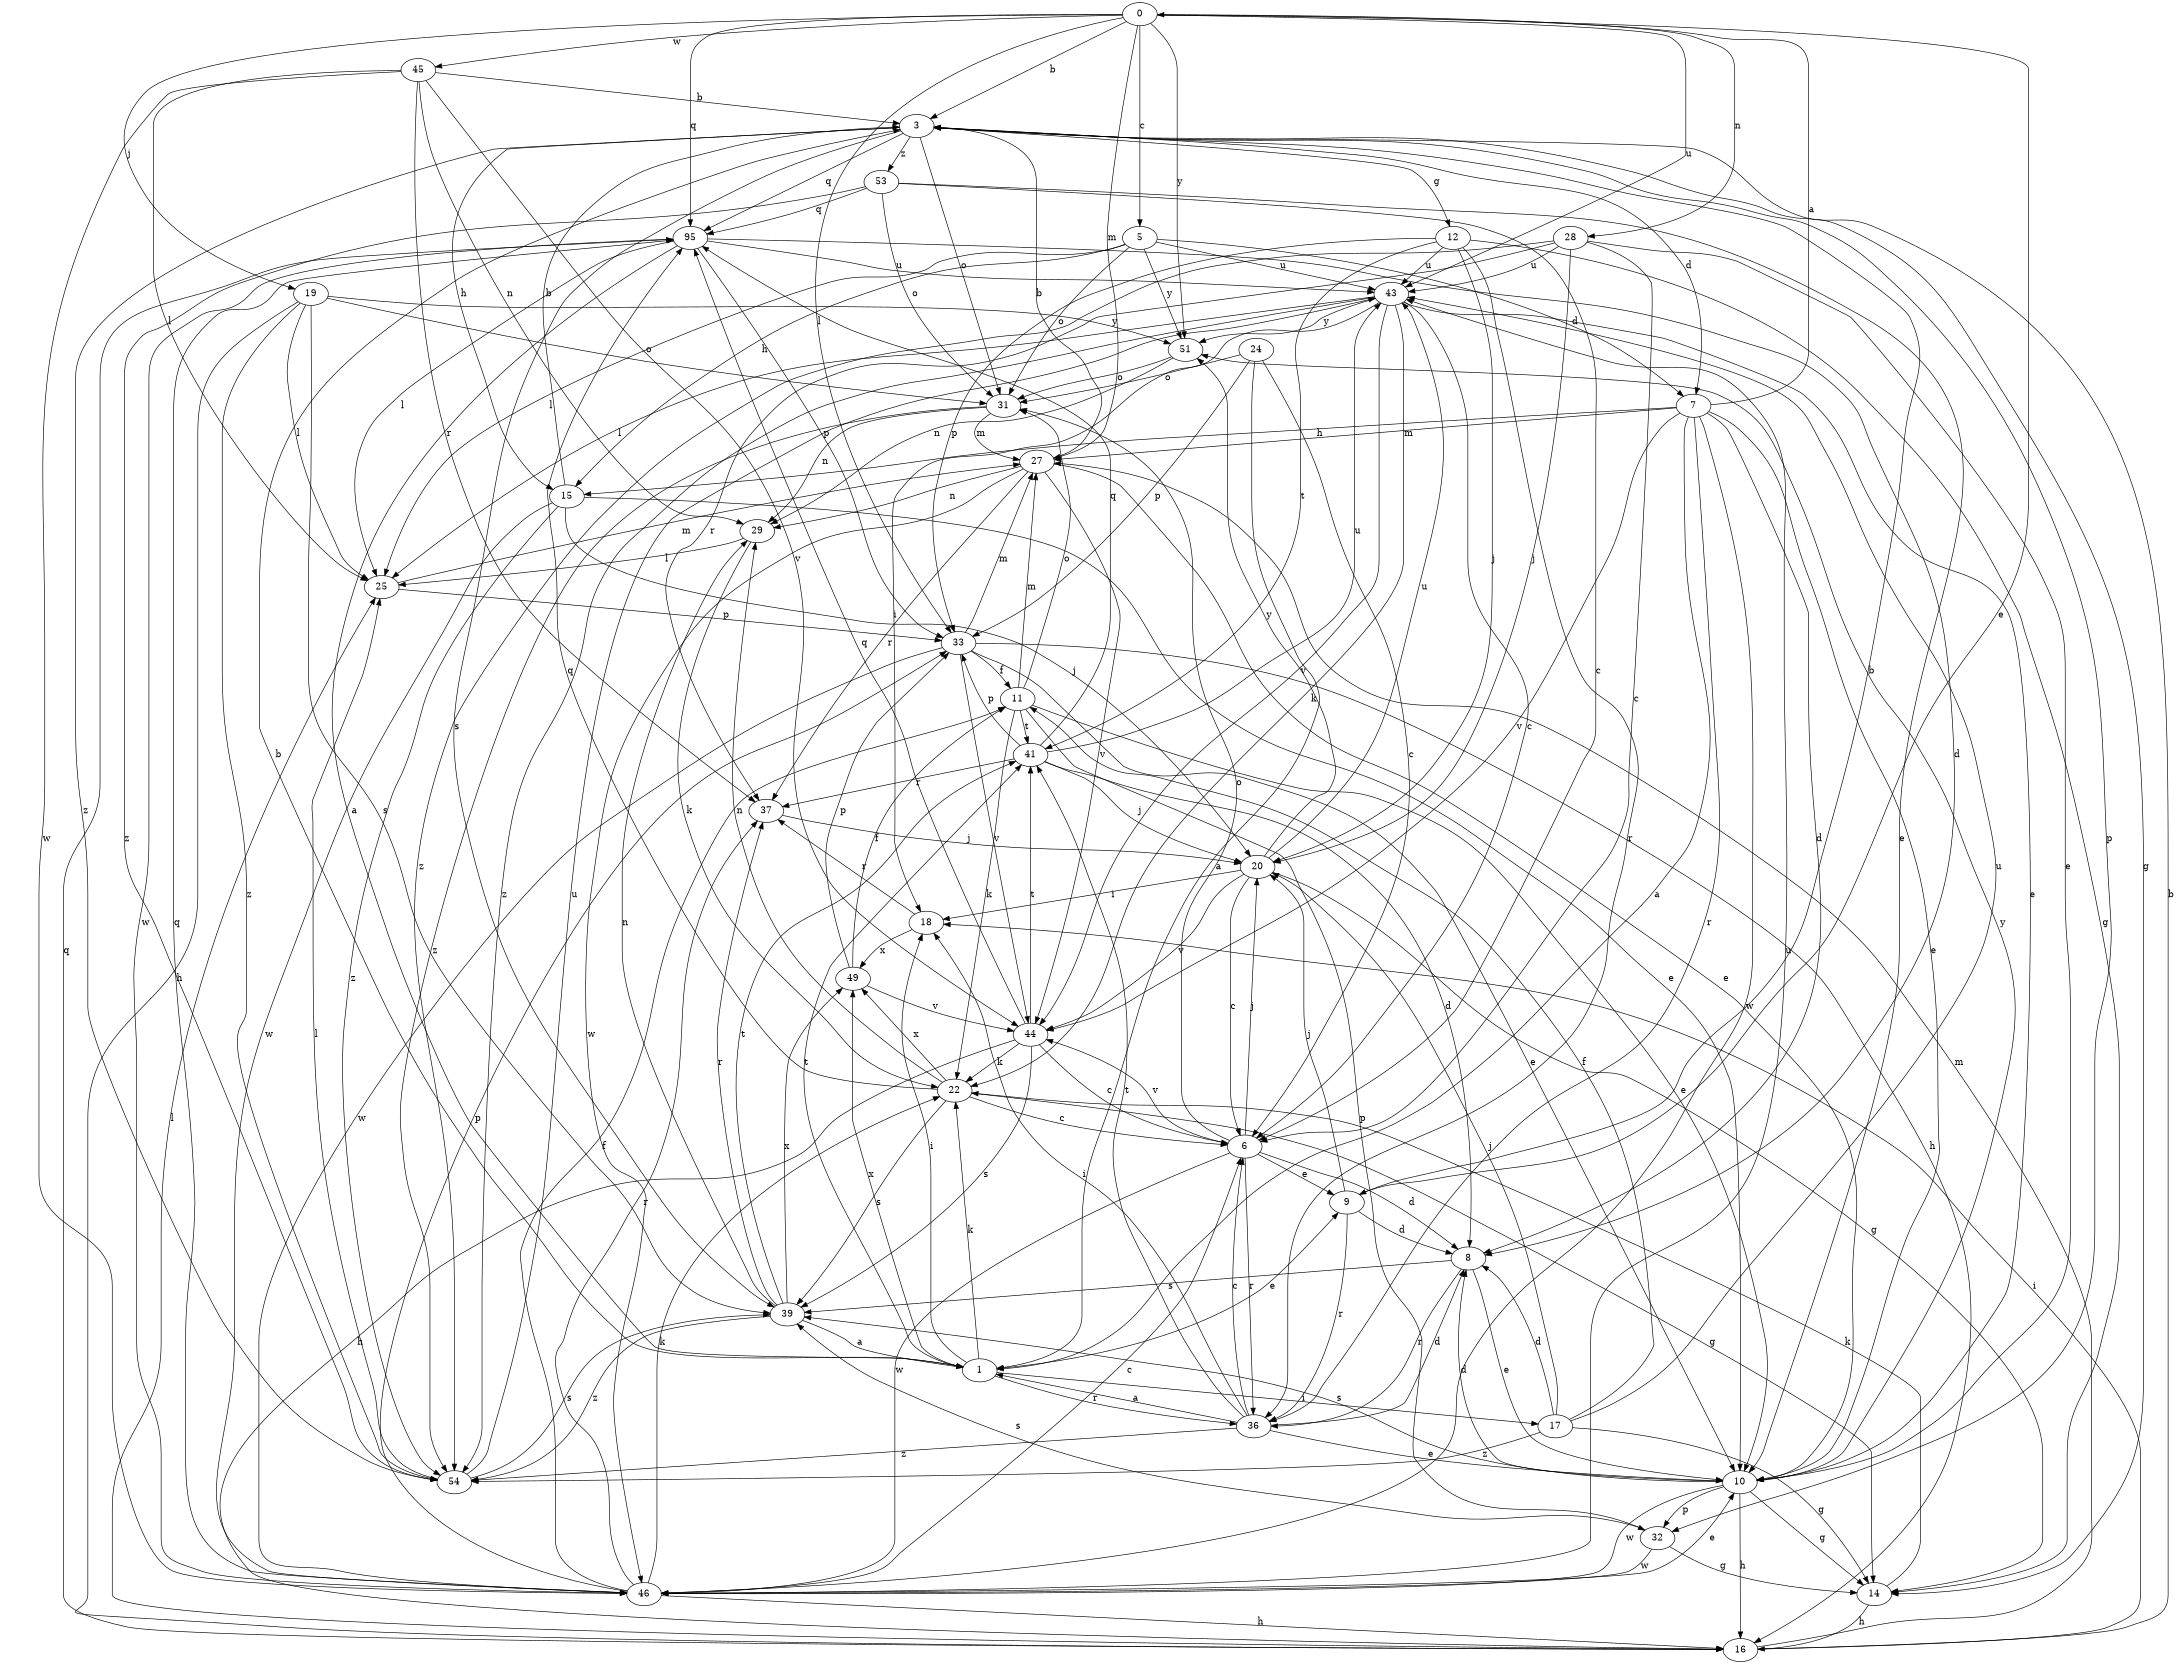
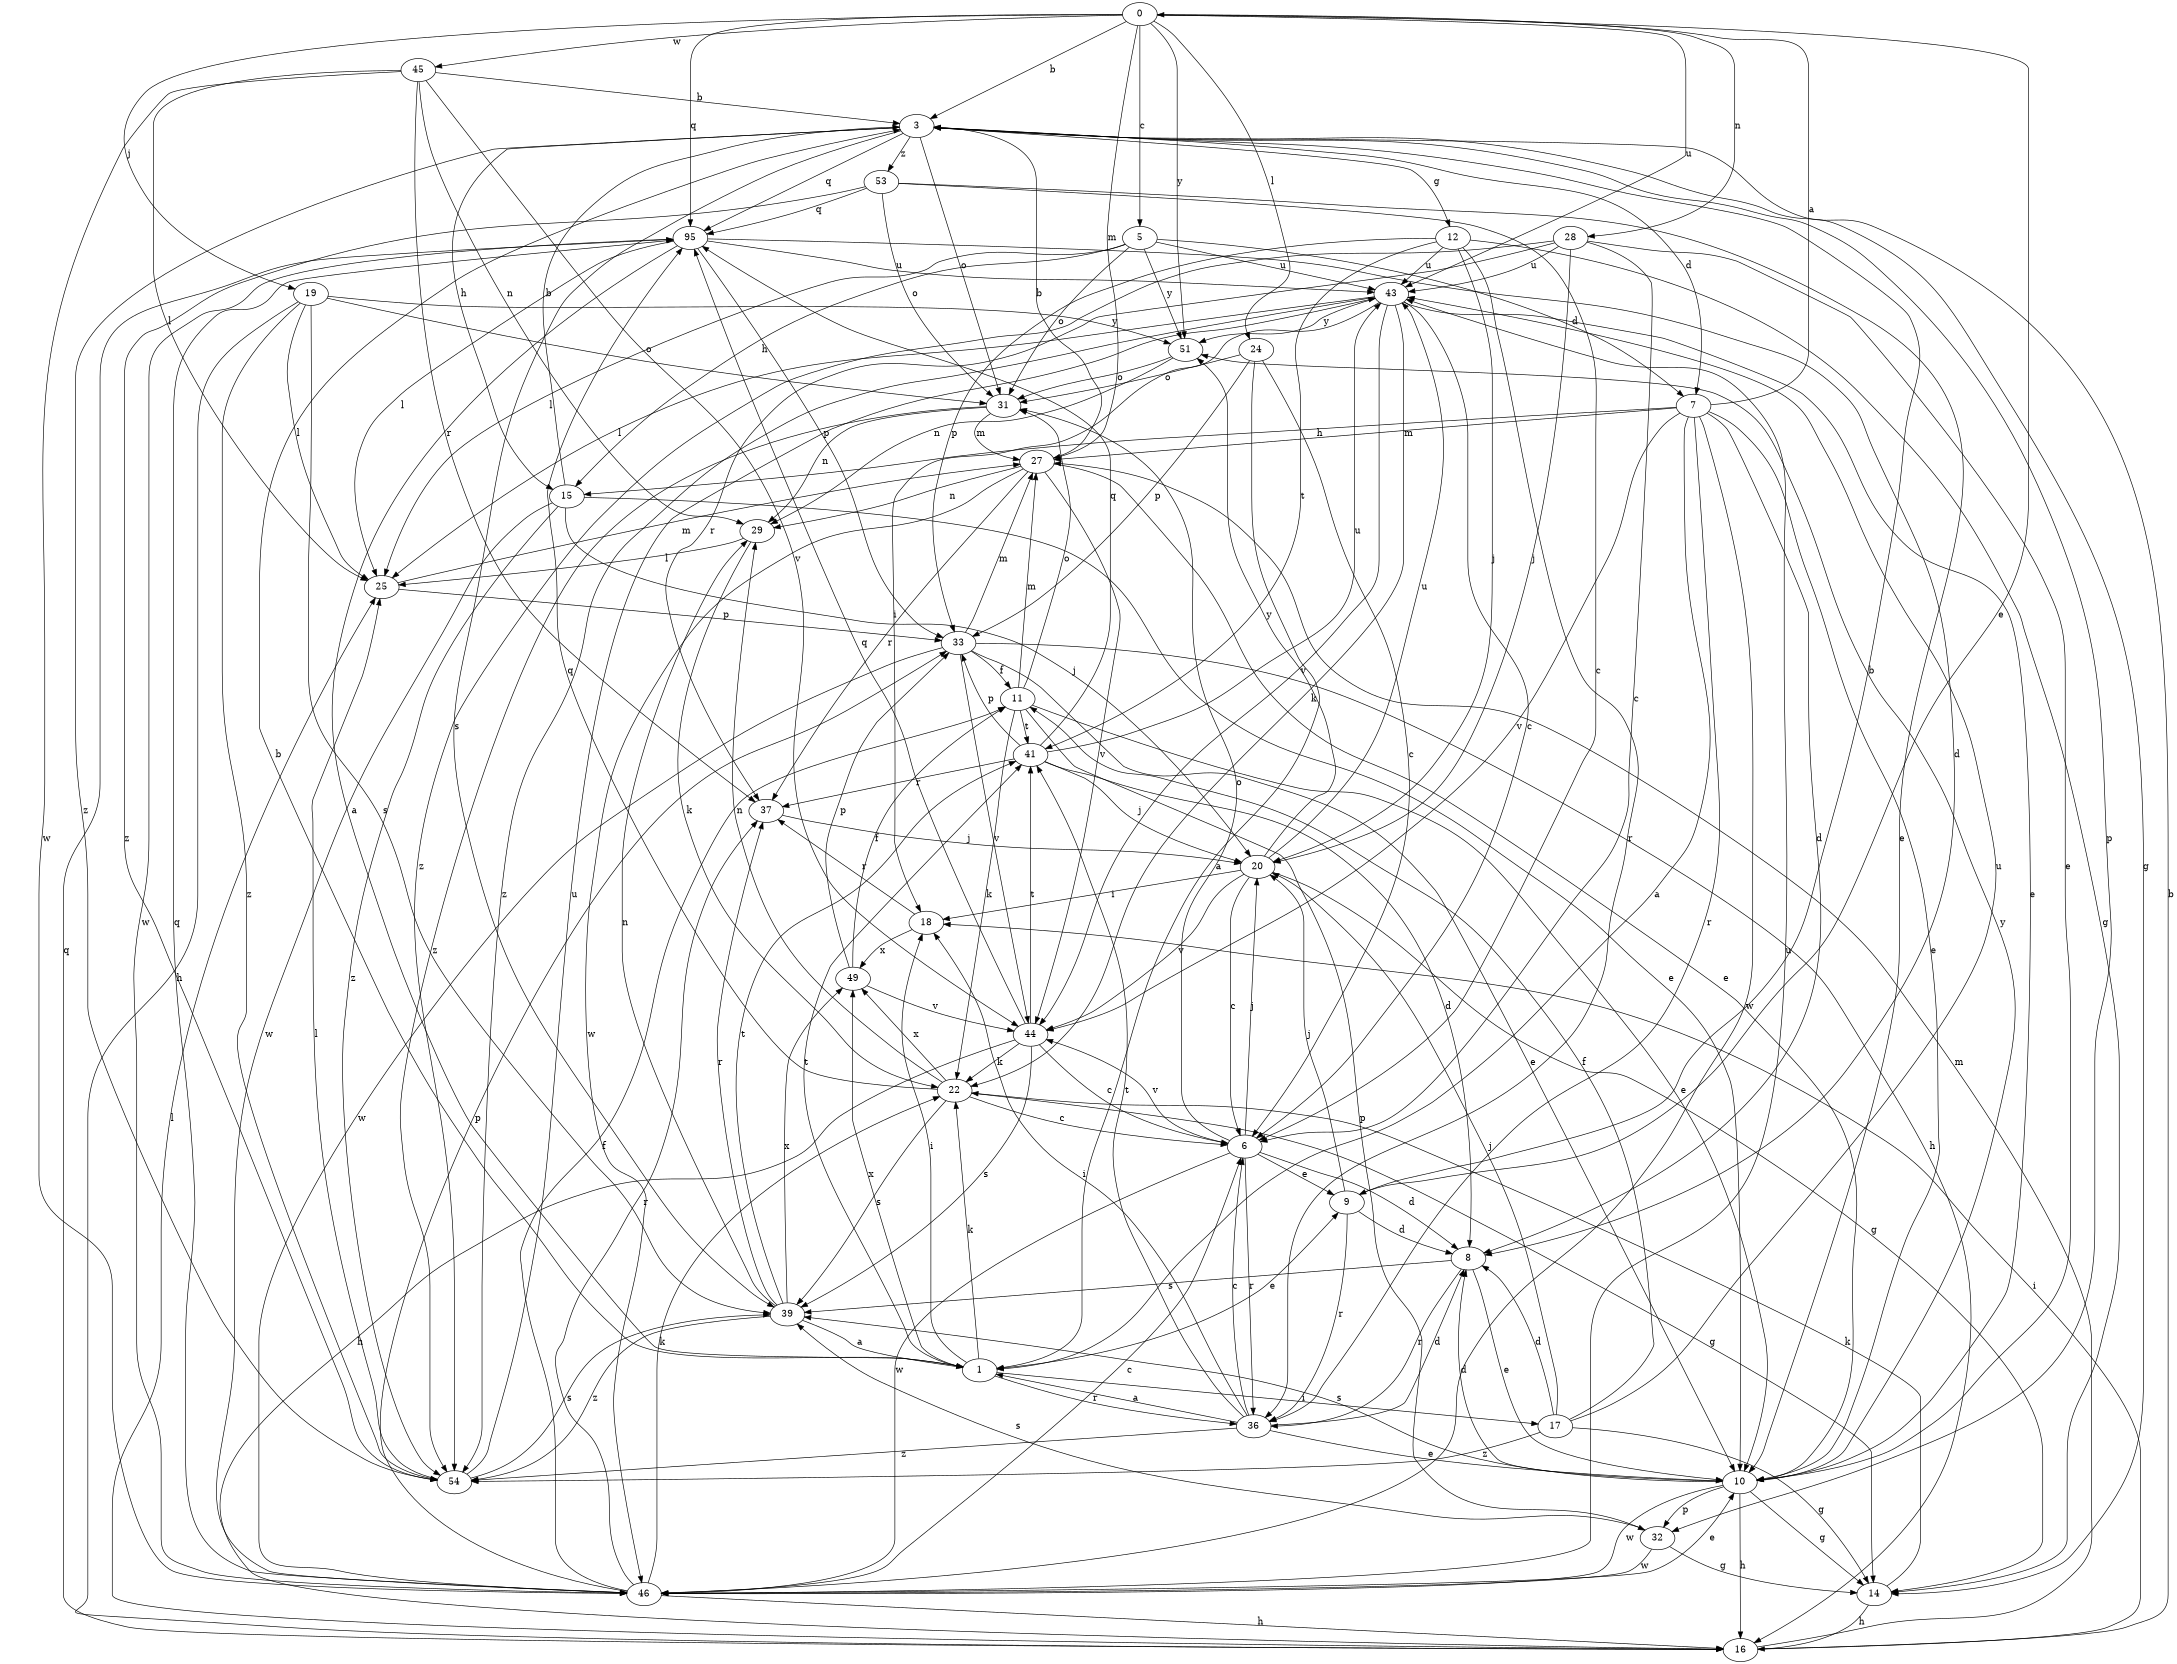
(820, 248) -> (1263, 169)
